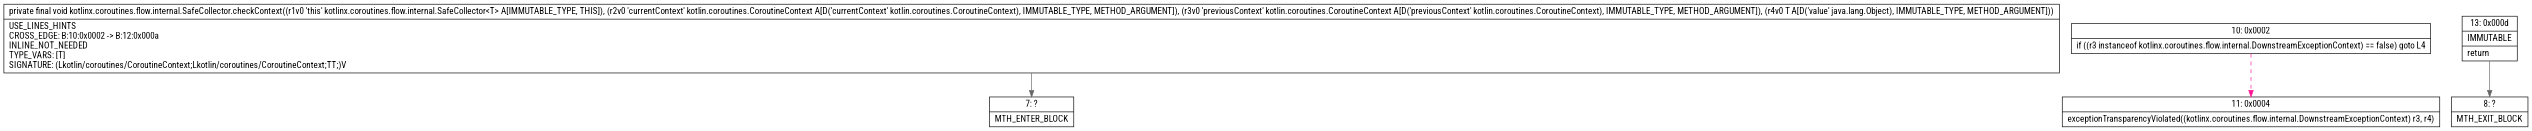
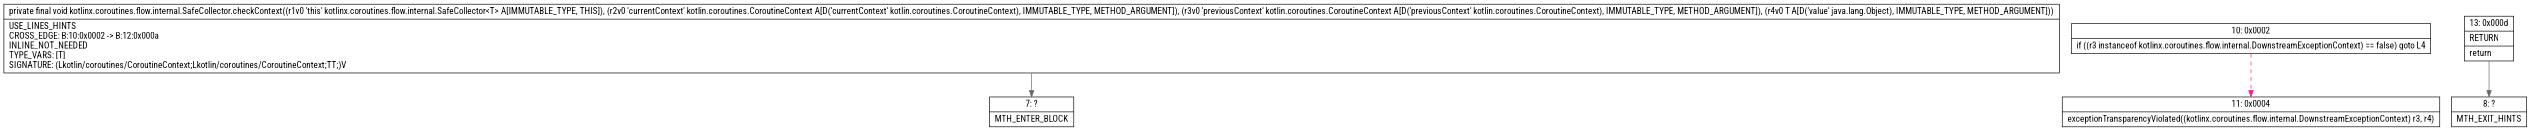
(2490, 38) -> (2485, 38)
(2490, 119) -> (2489, 119)
